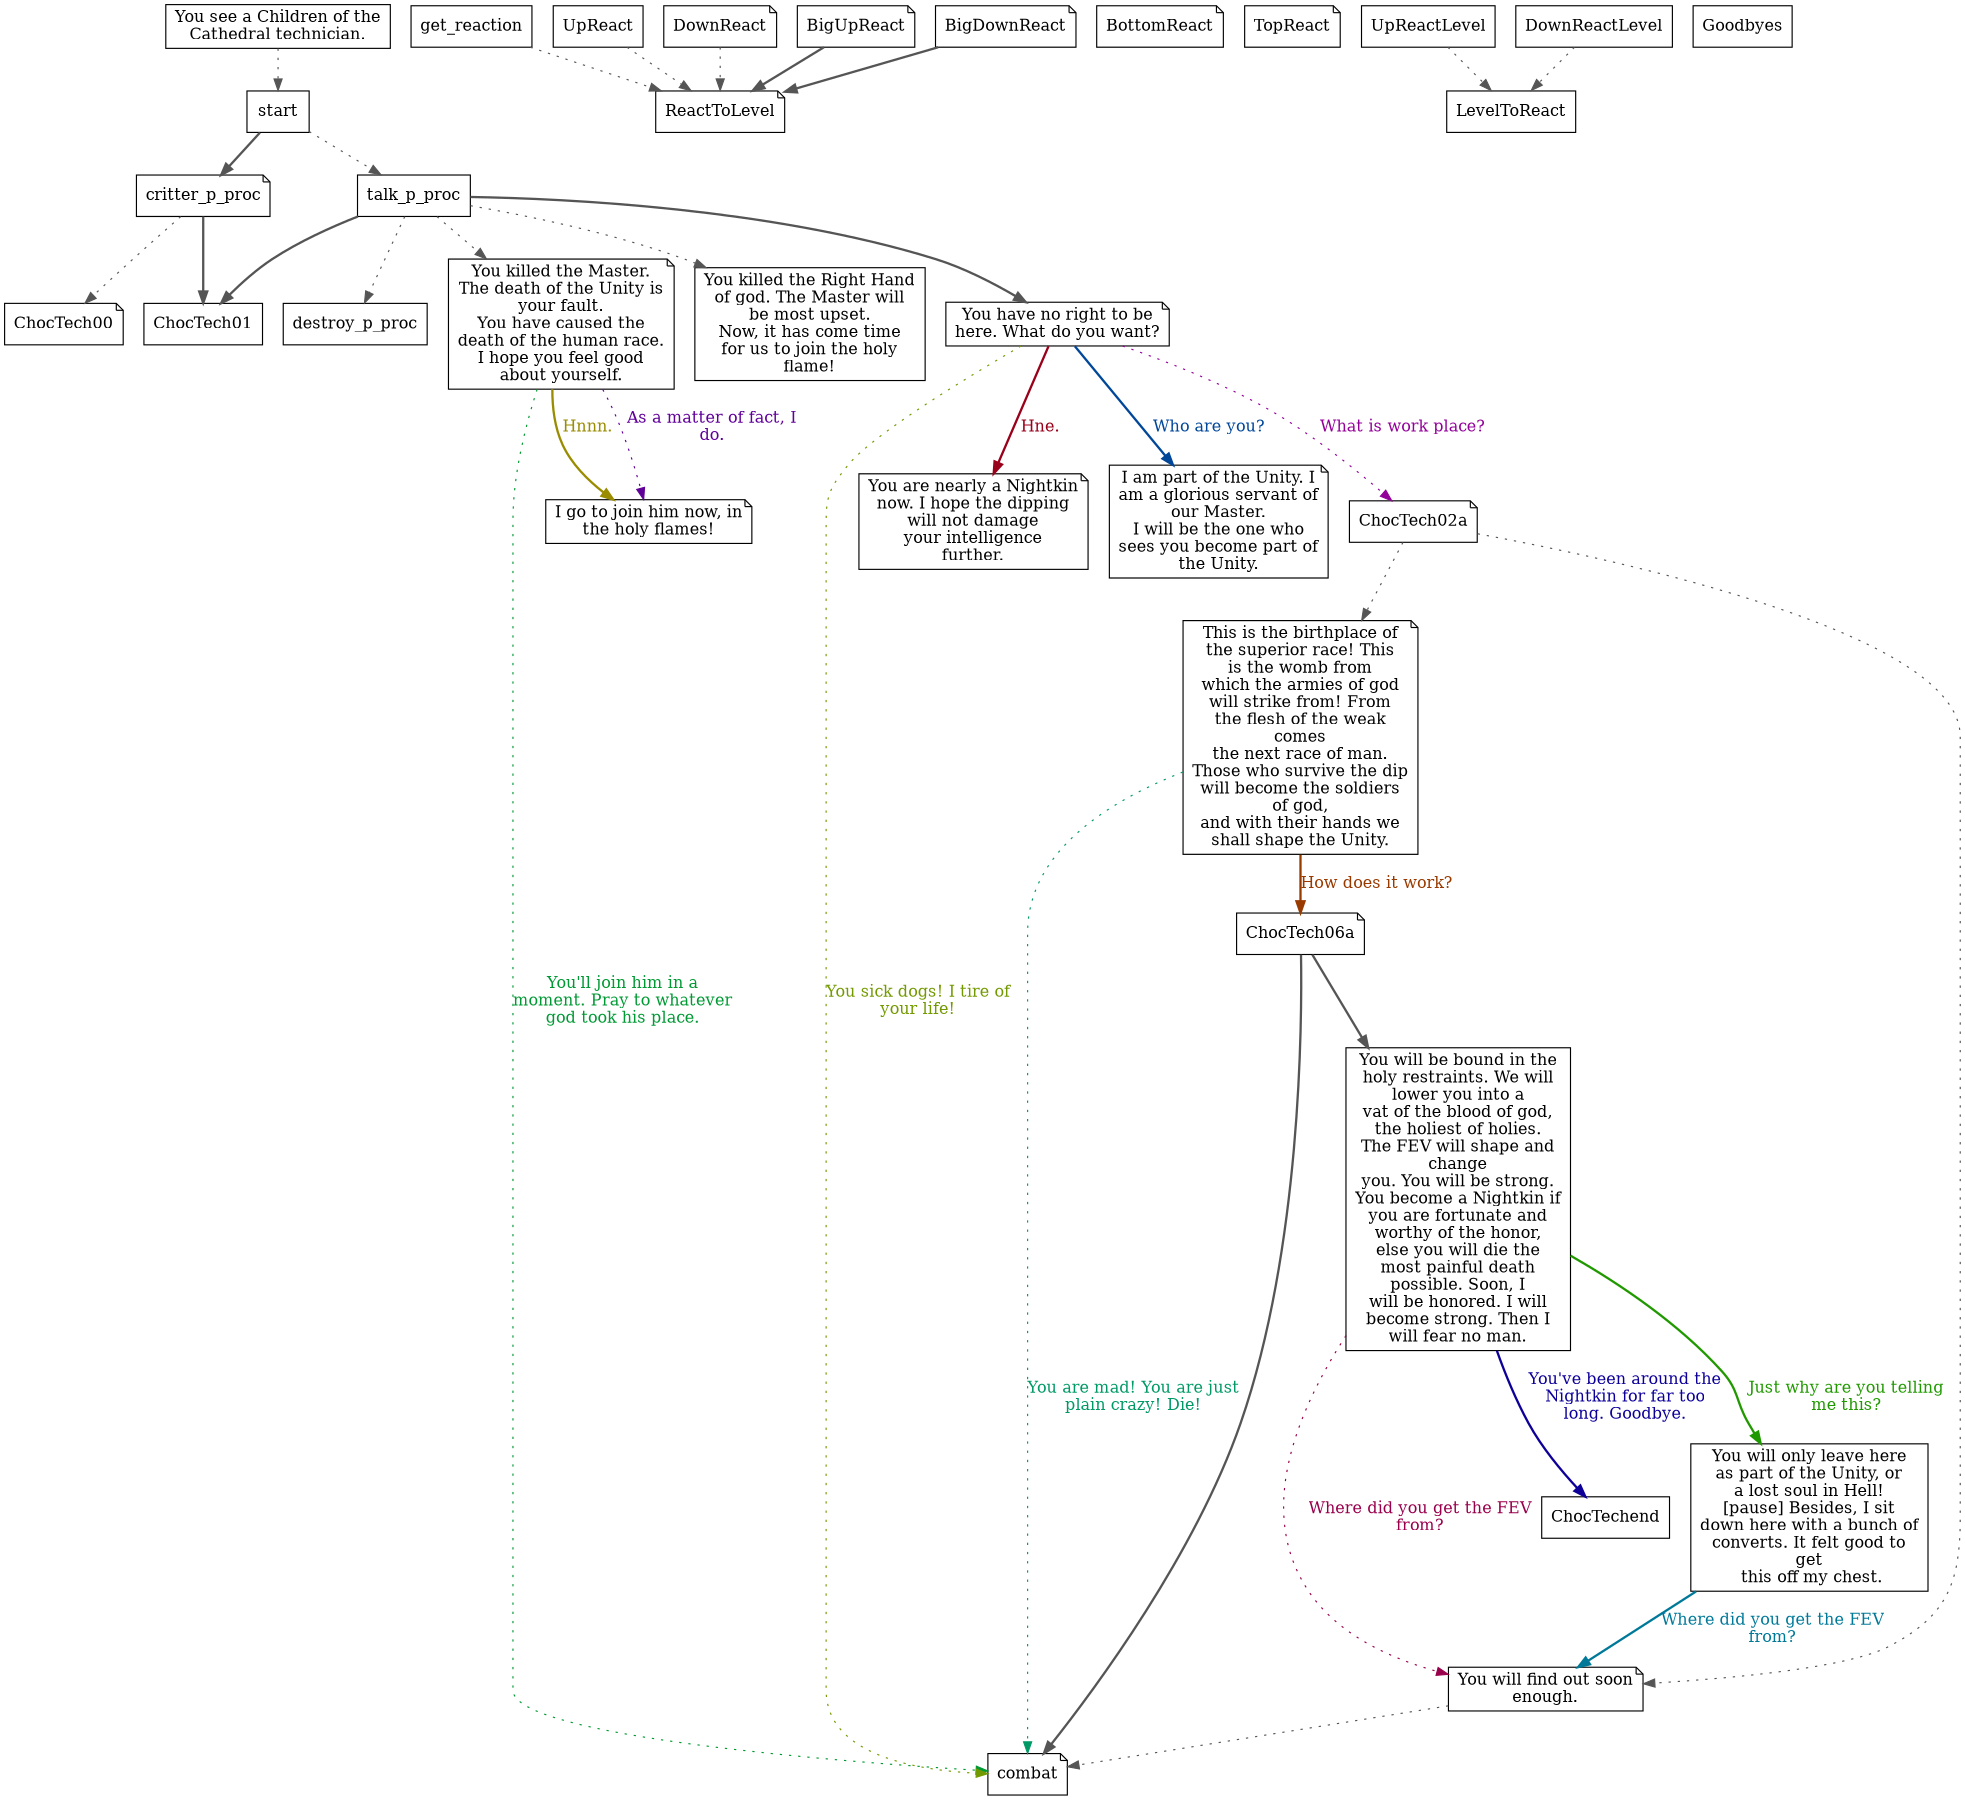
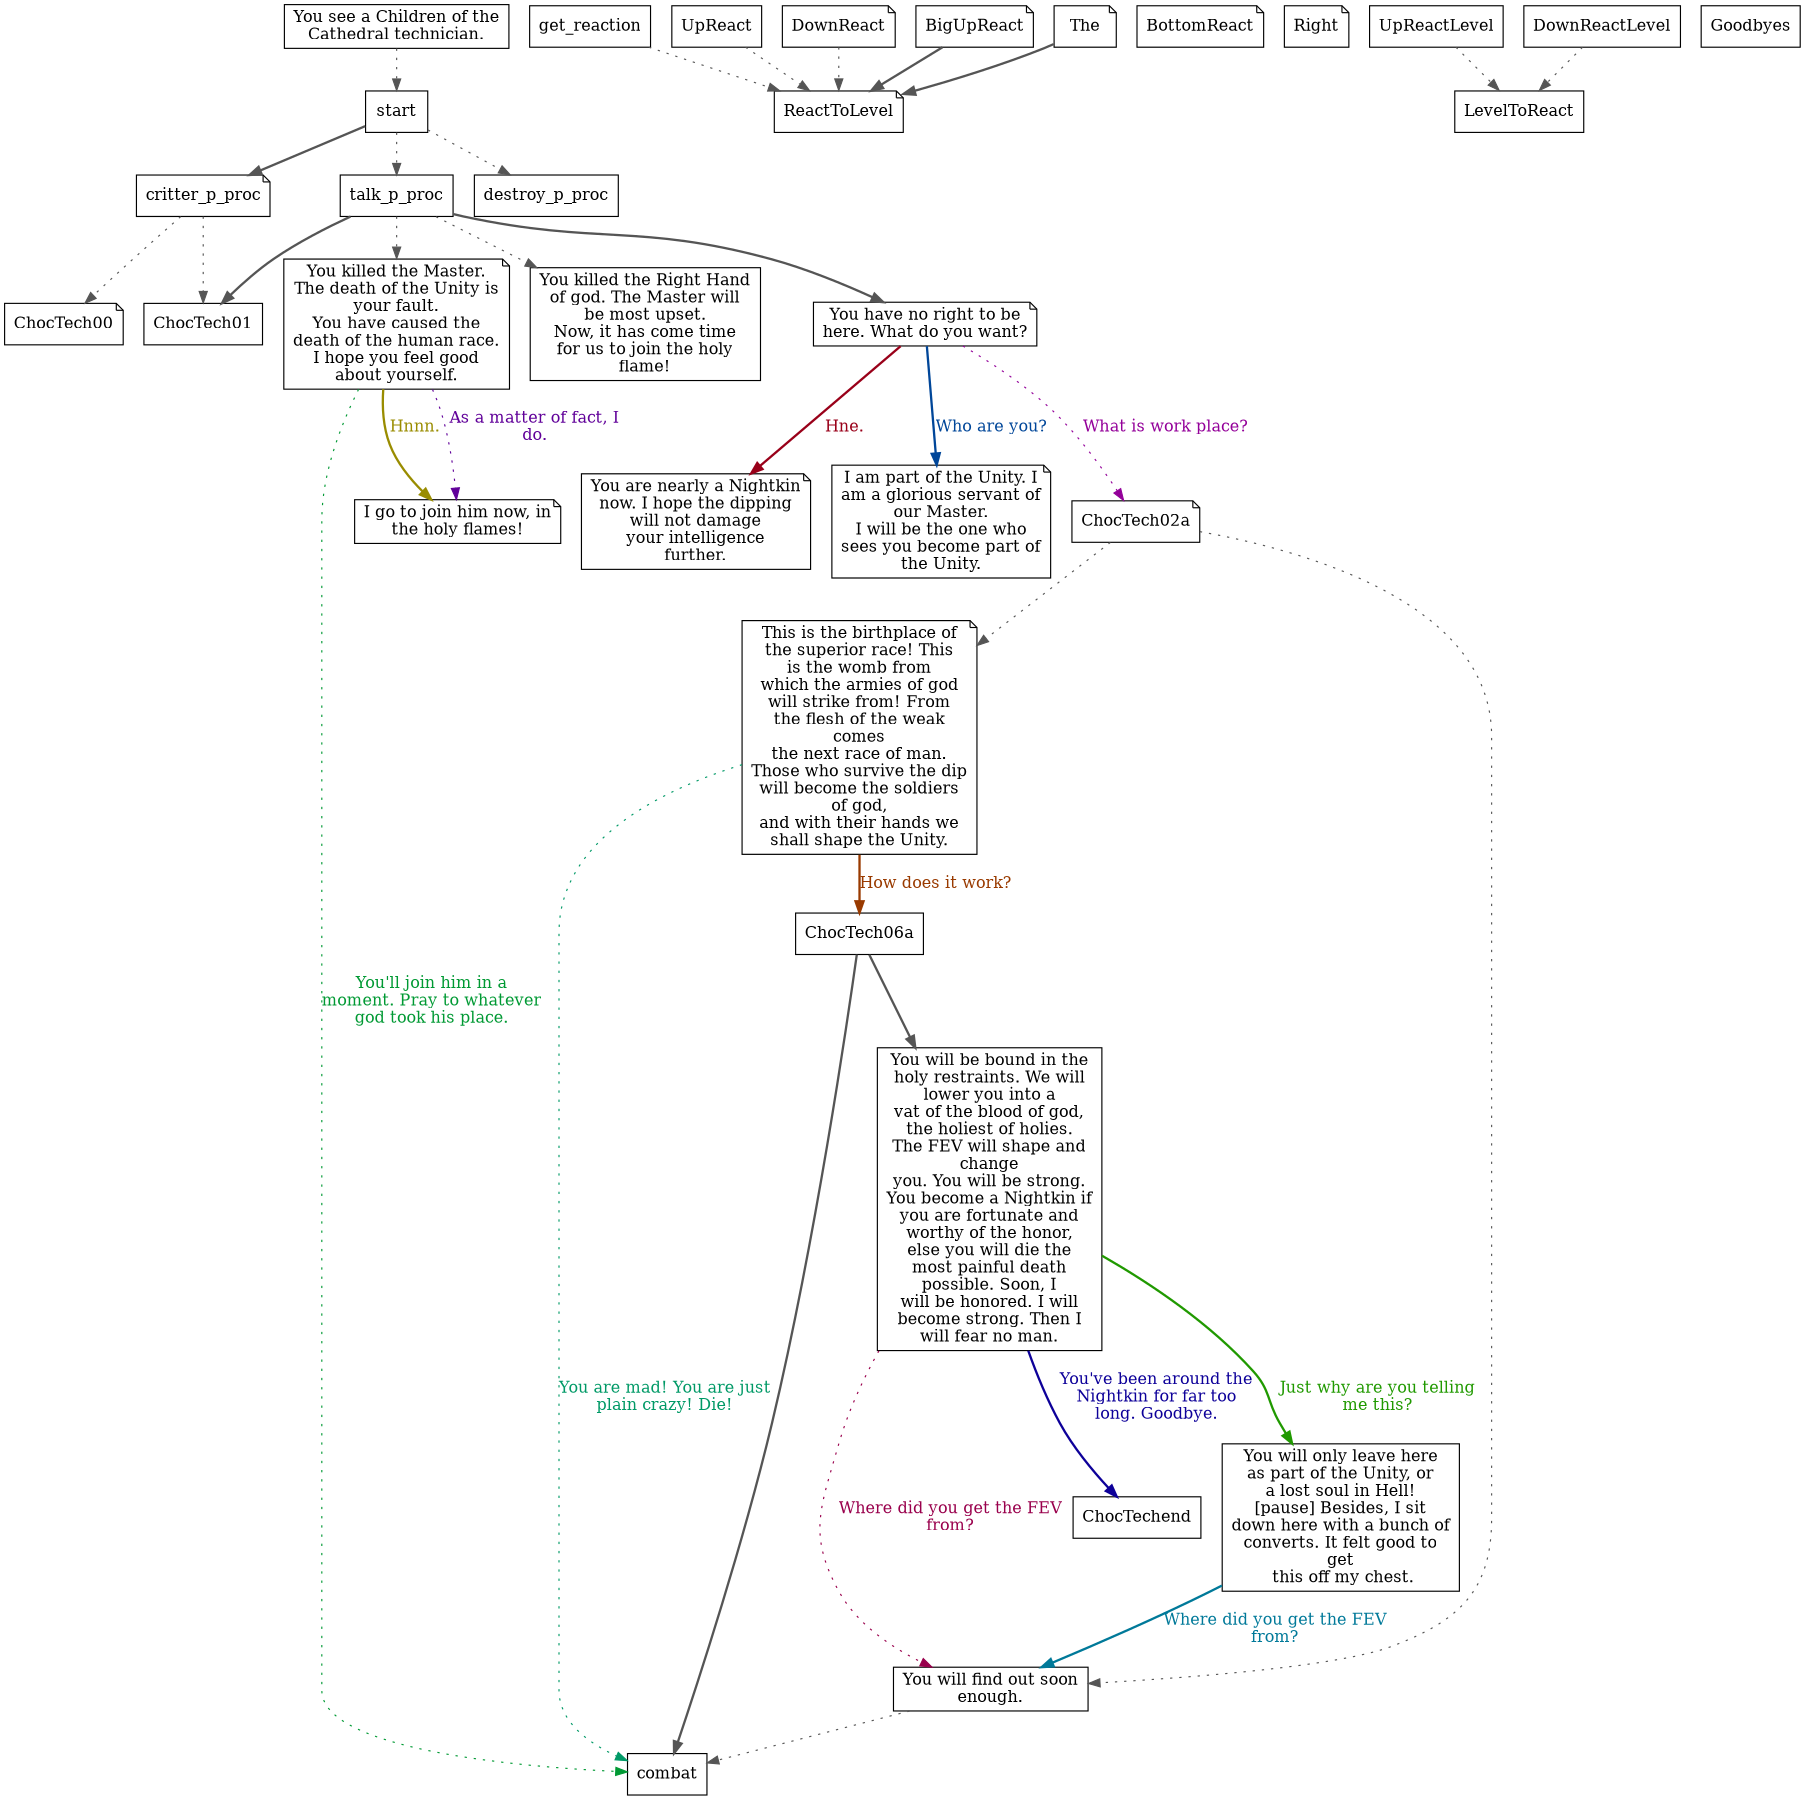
(1006, 26) -> (1085, 26)
(1292, 26) -> (1317, 26)
(203, 254) -> (203, 254)
(387, 255) -> (464, 150)
(1300, 934) -> (860, 934)
(826, 1063) -> none
(1546, 1689) -> (991, 1689)
(1028, 1774) -> (667, 1774)
